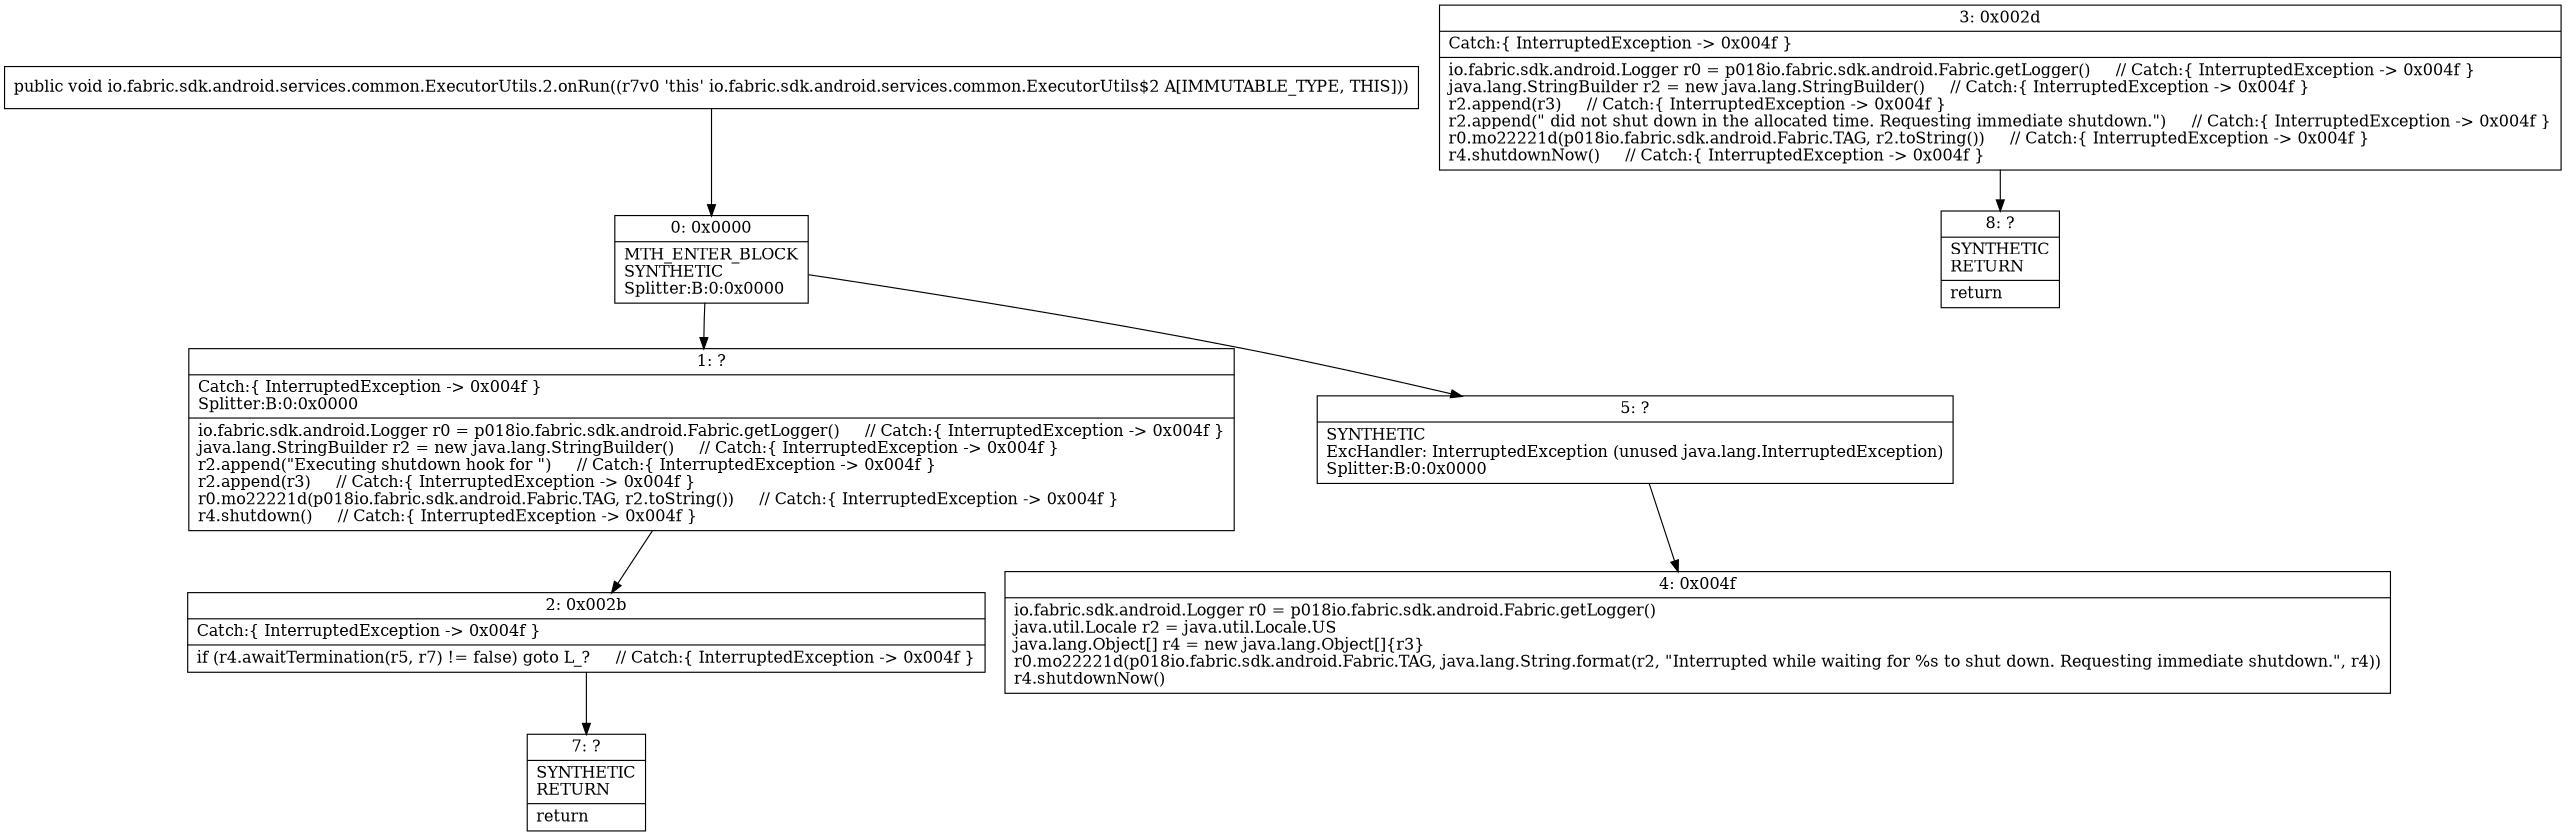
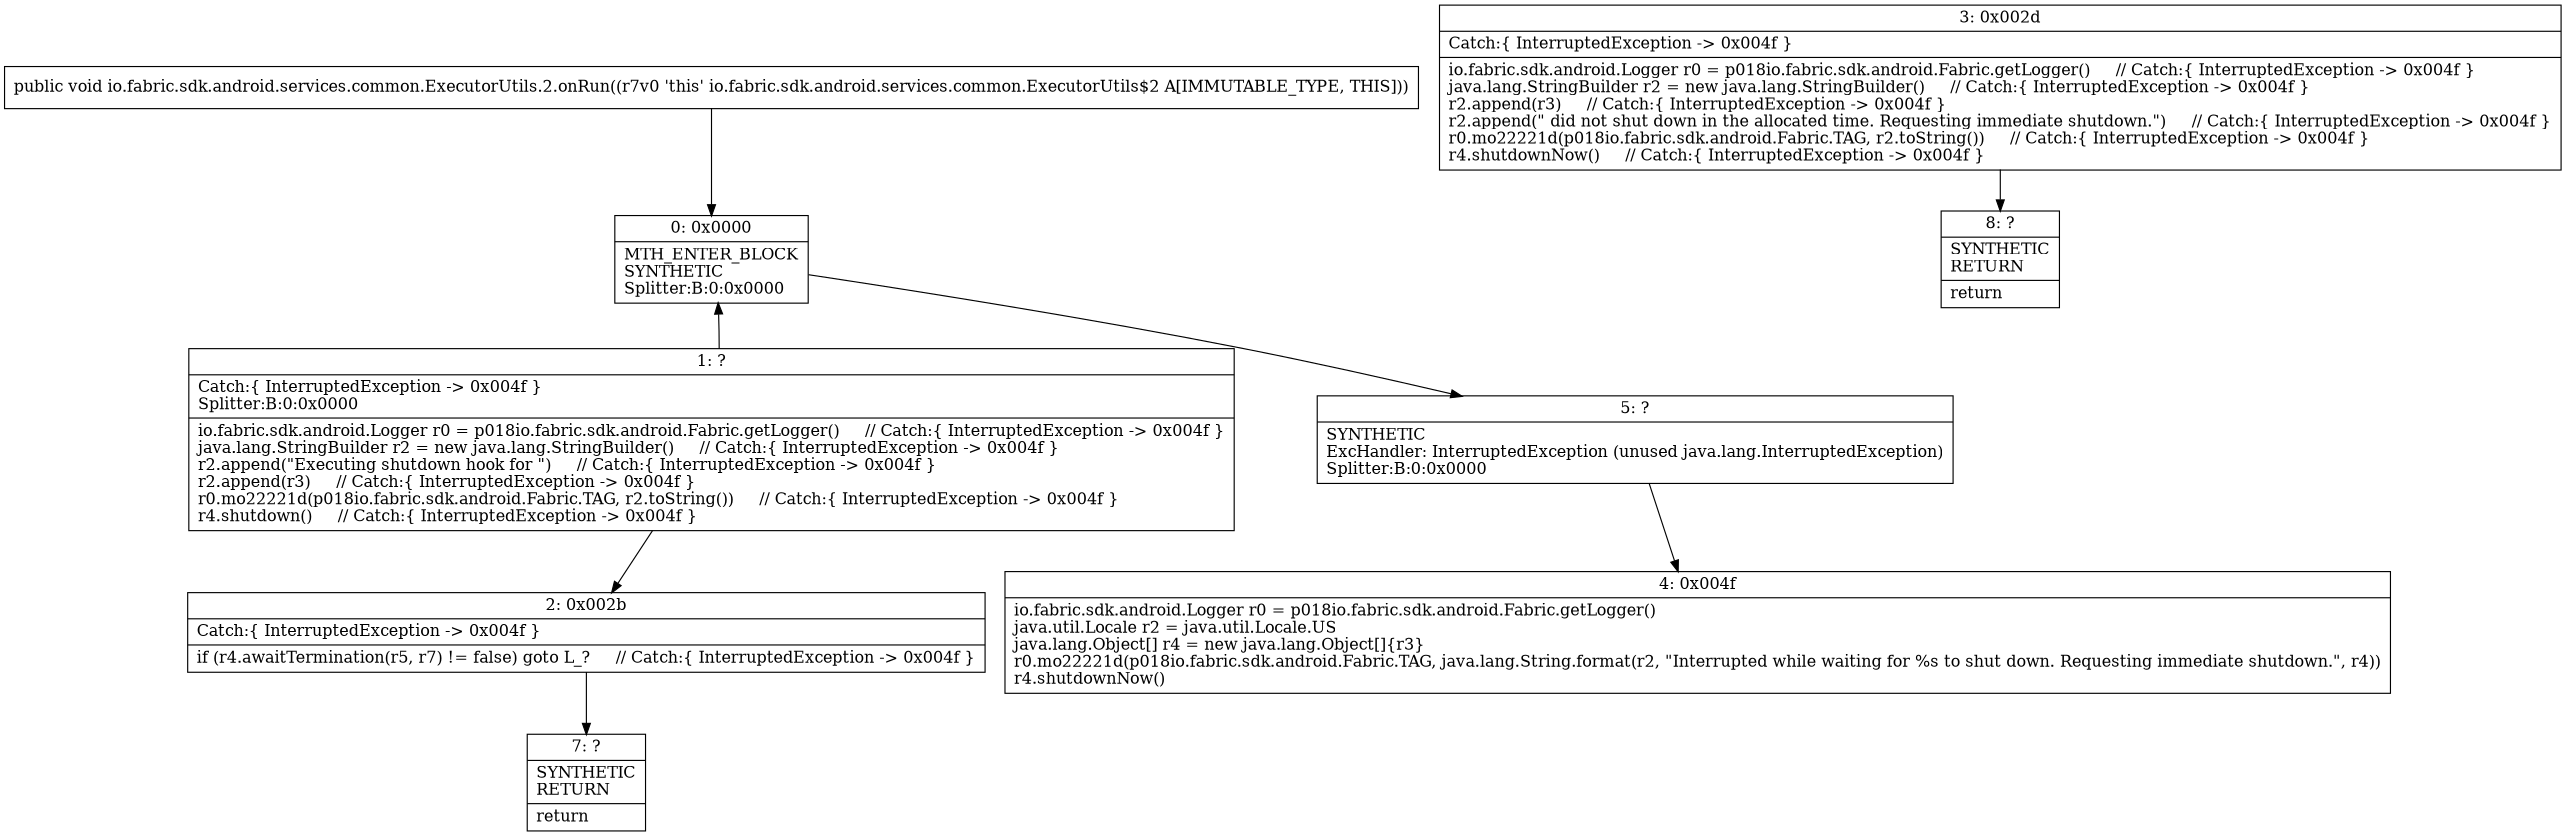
(704, 320) -> (719, 332)
